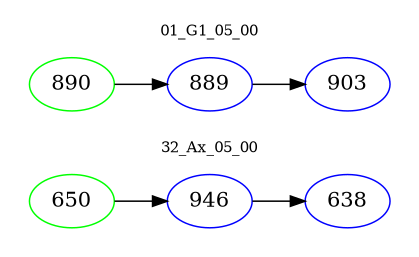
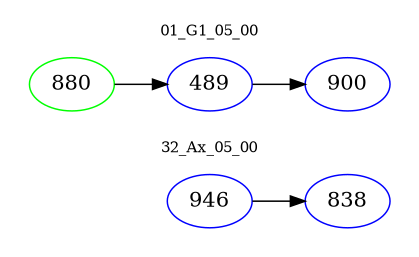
(72, 84) -> (72, 84)
(210, 84) -> (210, 84)
(348, 84) -> (348, 84)
(72, 201) -> none
(348, 201) -> (348, 201)
